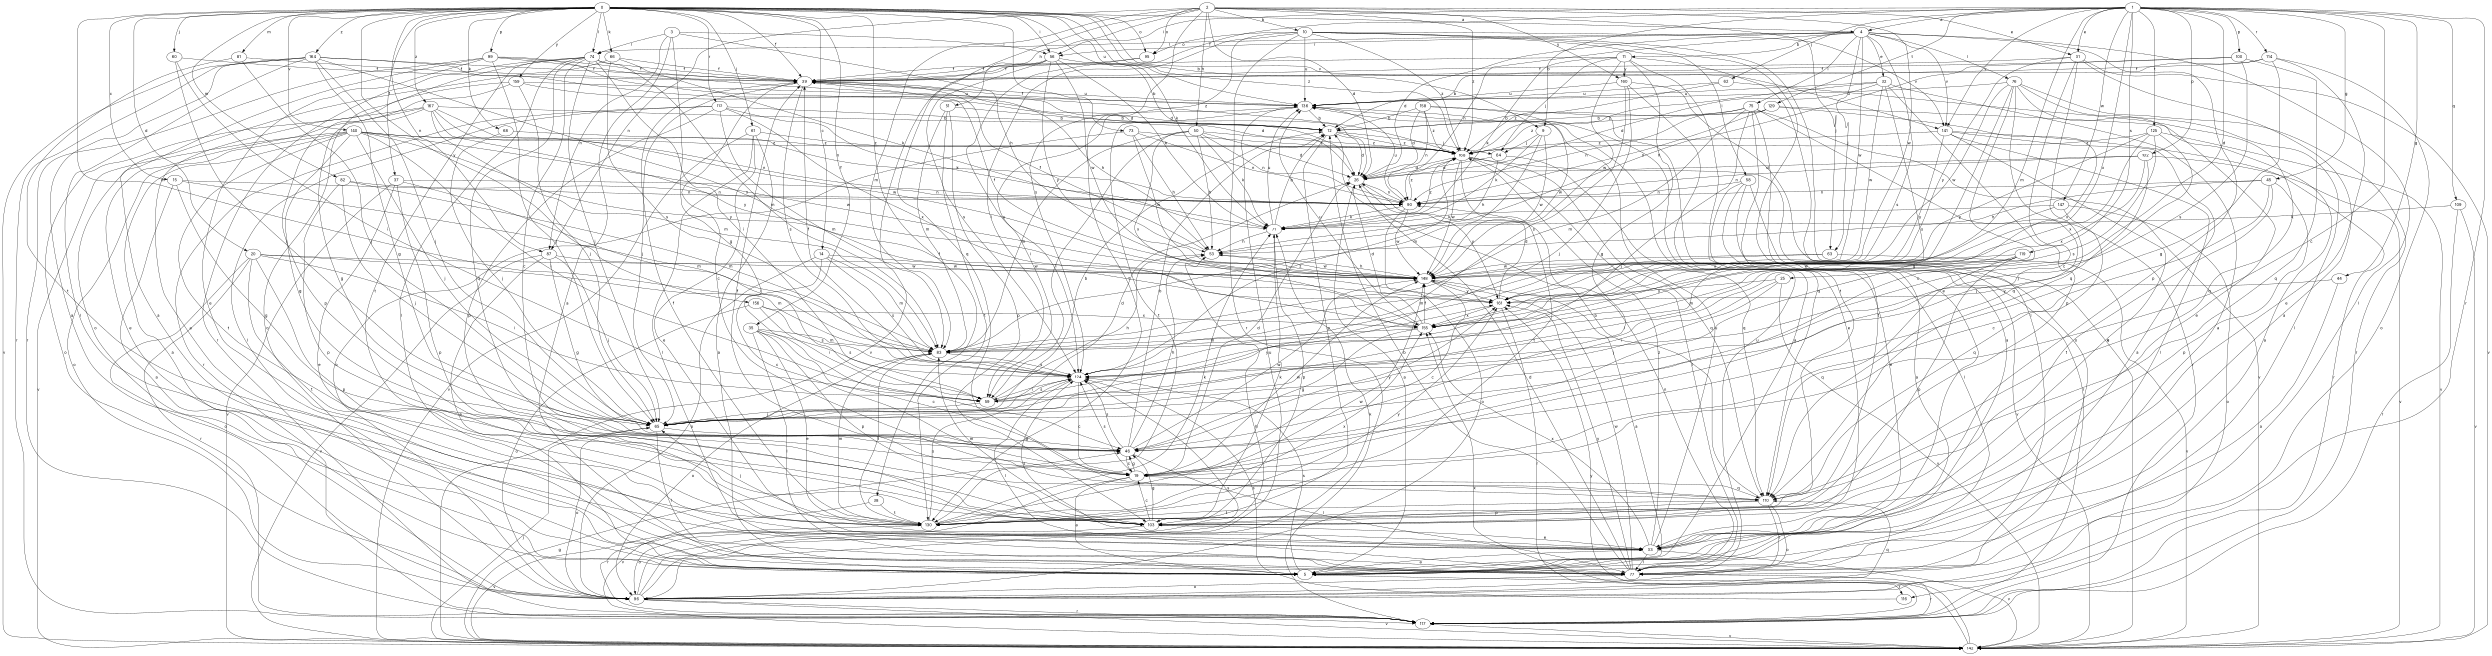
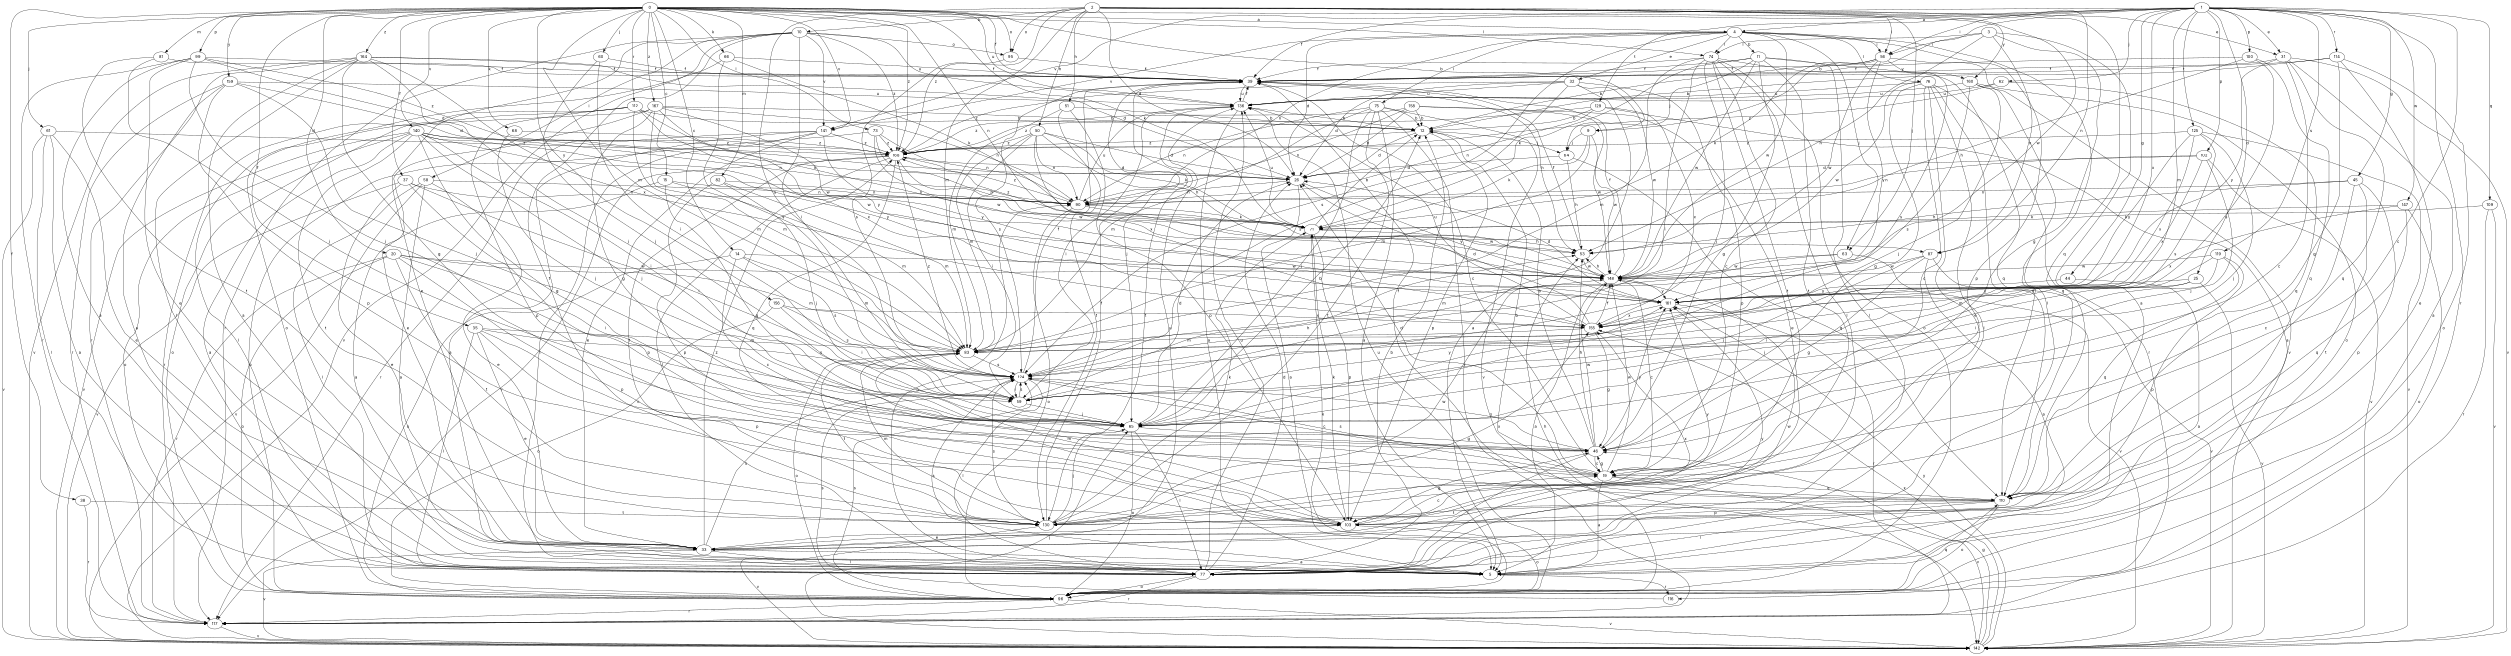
(542, 605) -> (71, 353)
